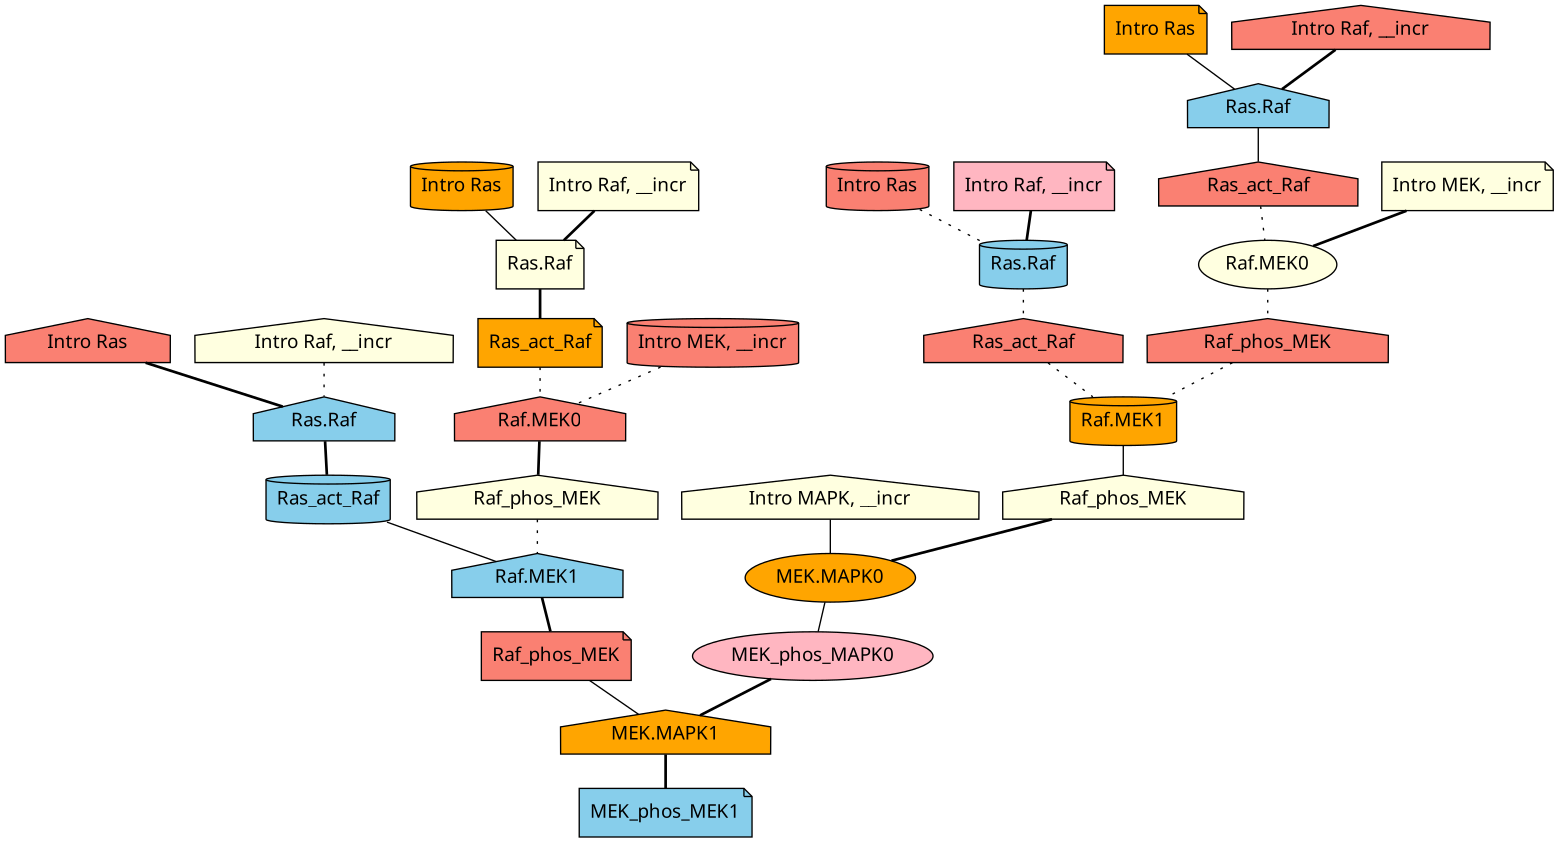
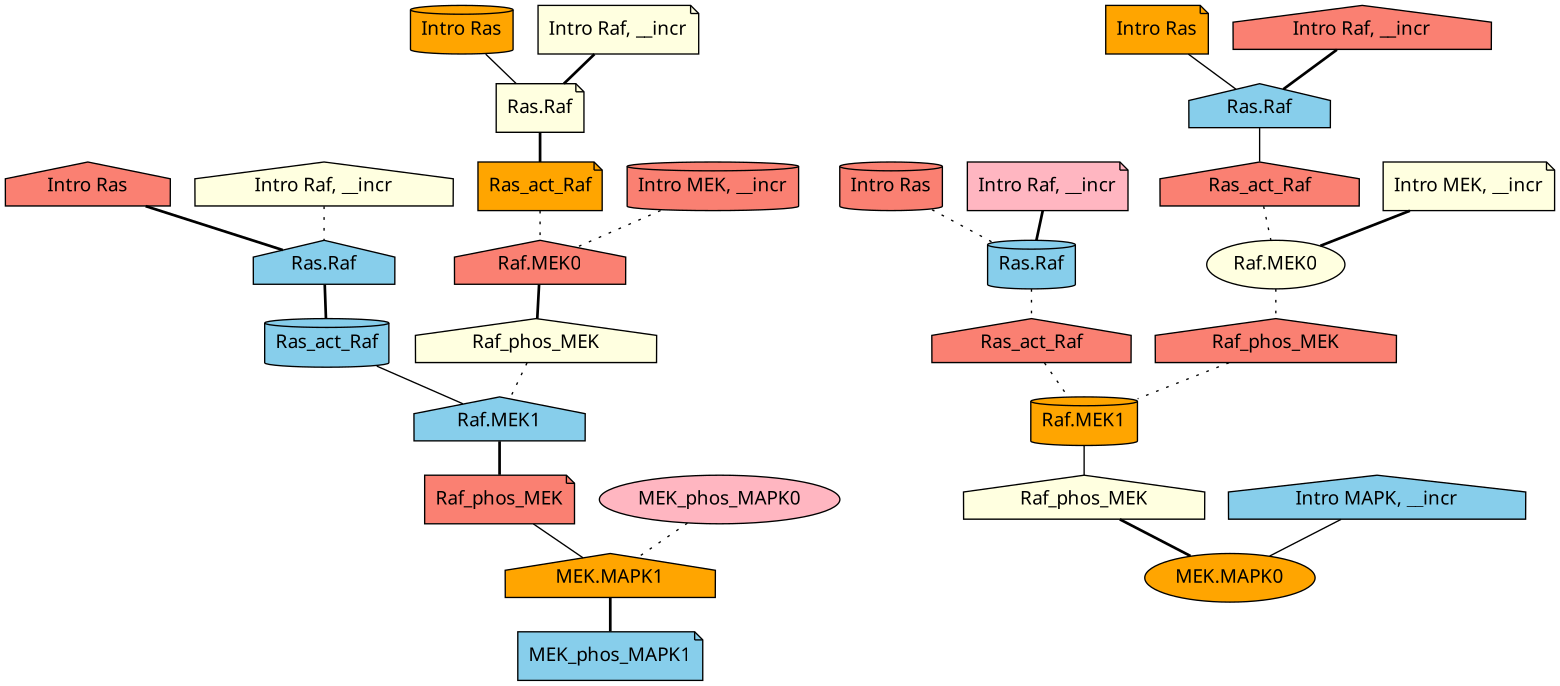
(830, 500) -> (1377, 500)
(822, 617) -> none
(736, 697) -> (662, 540)
(666, 813) -> (610, 656)
